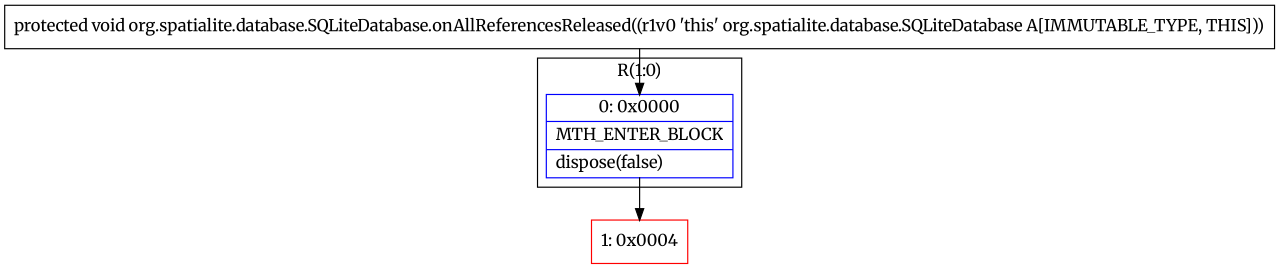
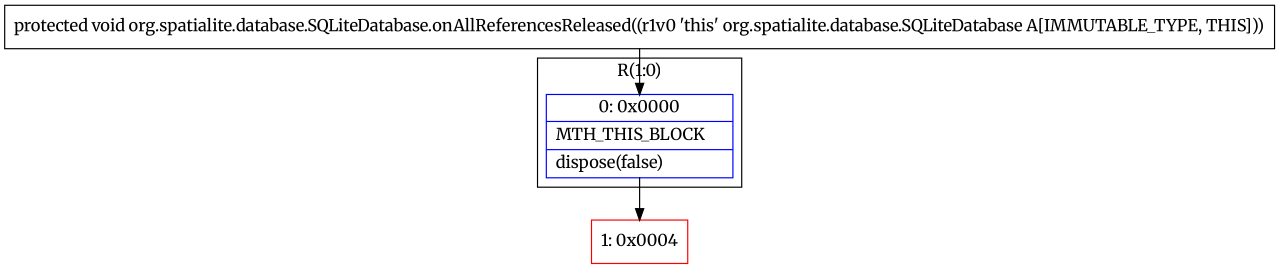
(640, 135) -> (630, 135)
